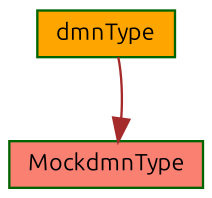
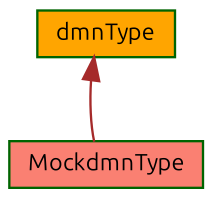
(122, 88) -> (91, 111)
